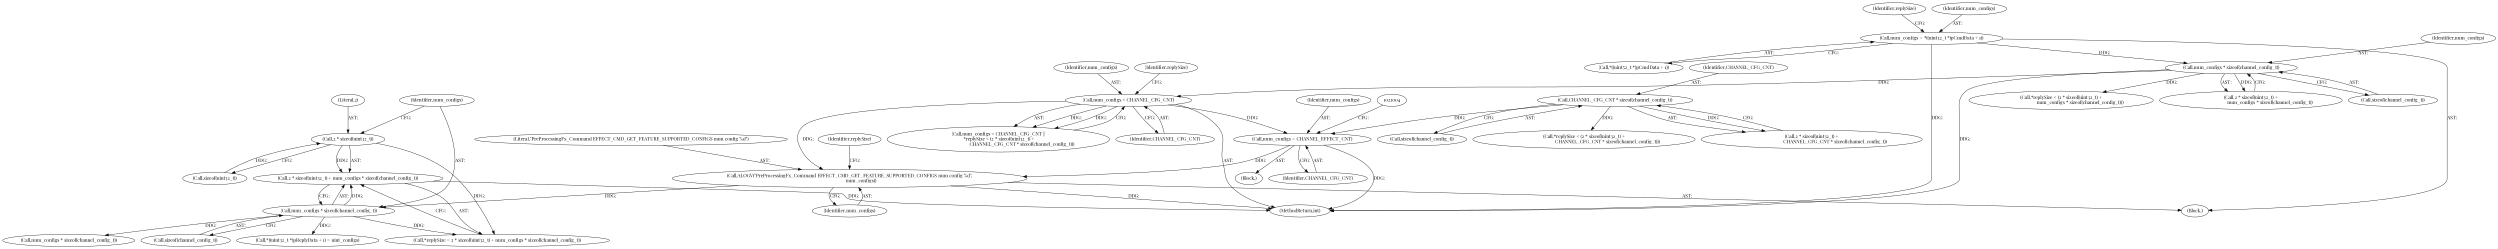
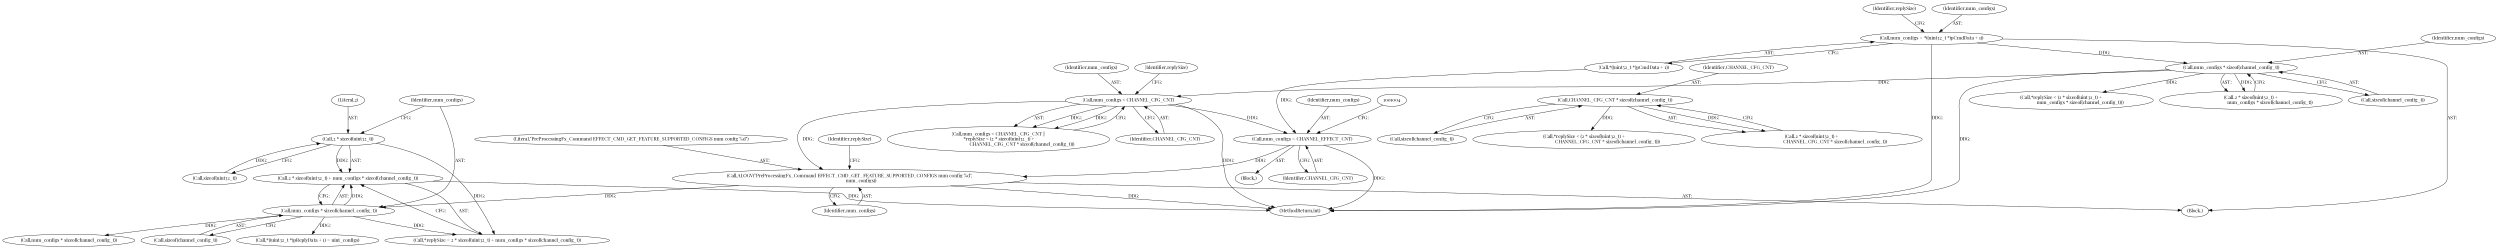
(1392, 100) -> (1392, 100)
(1448, 116) -> (1410, 77)
(1229, 161) -> (1229, 161)
